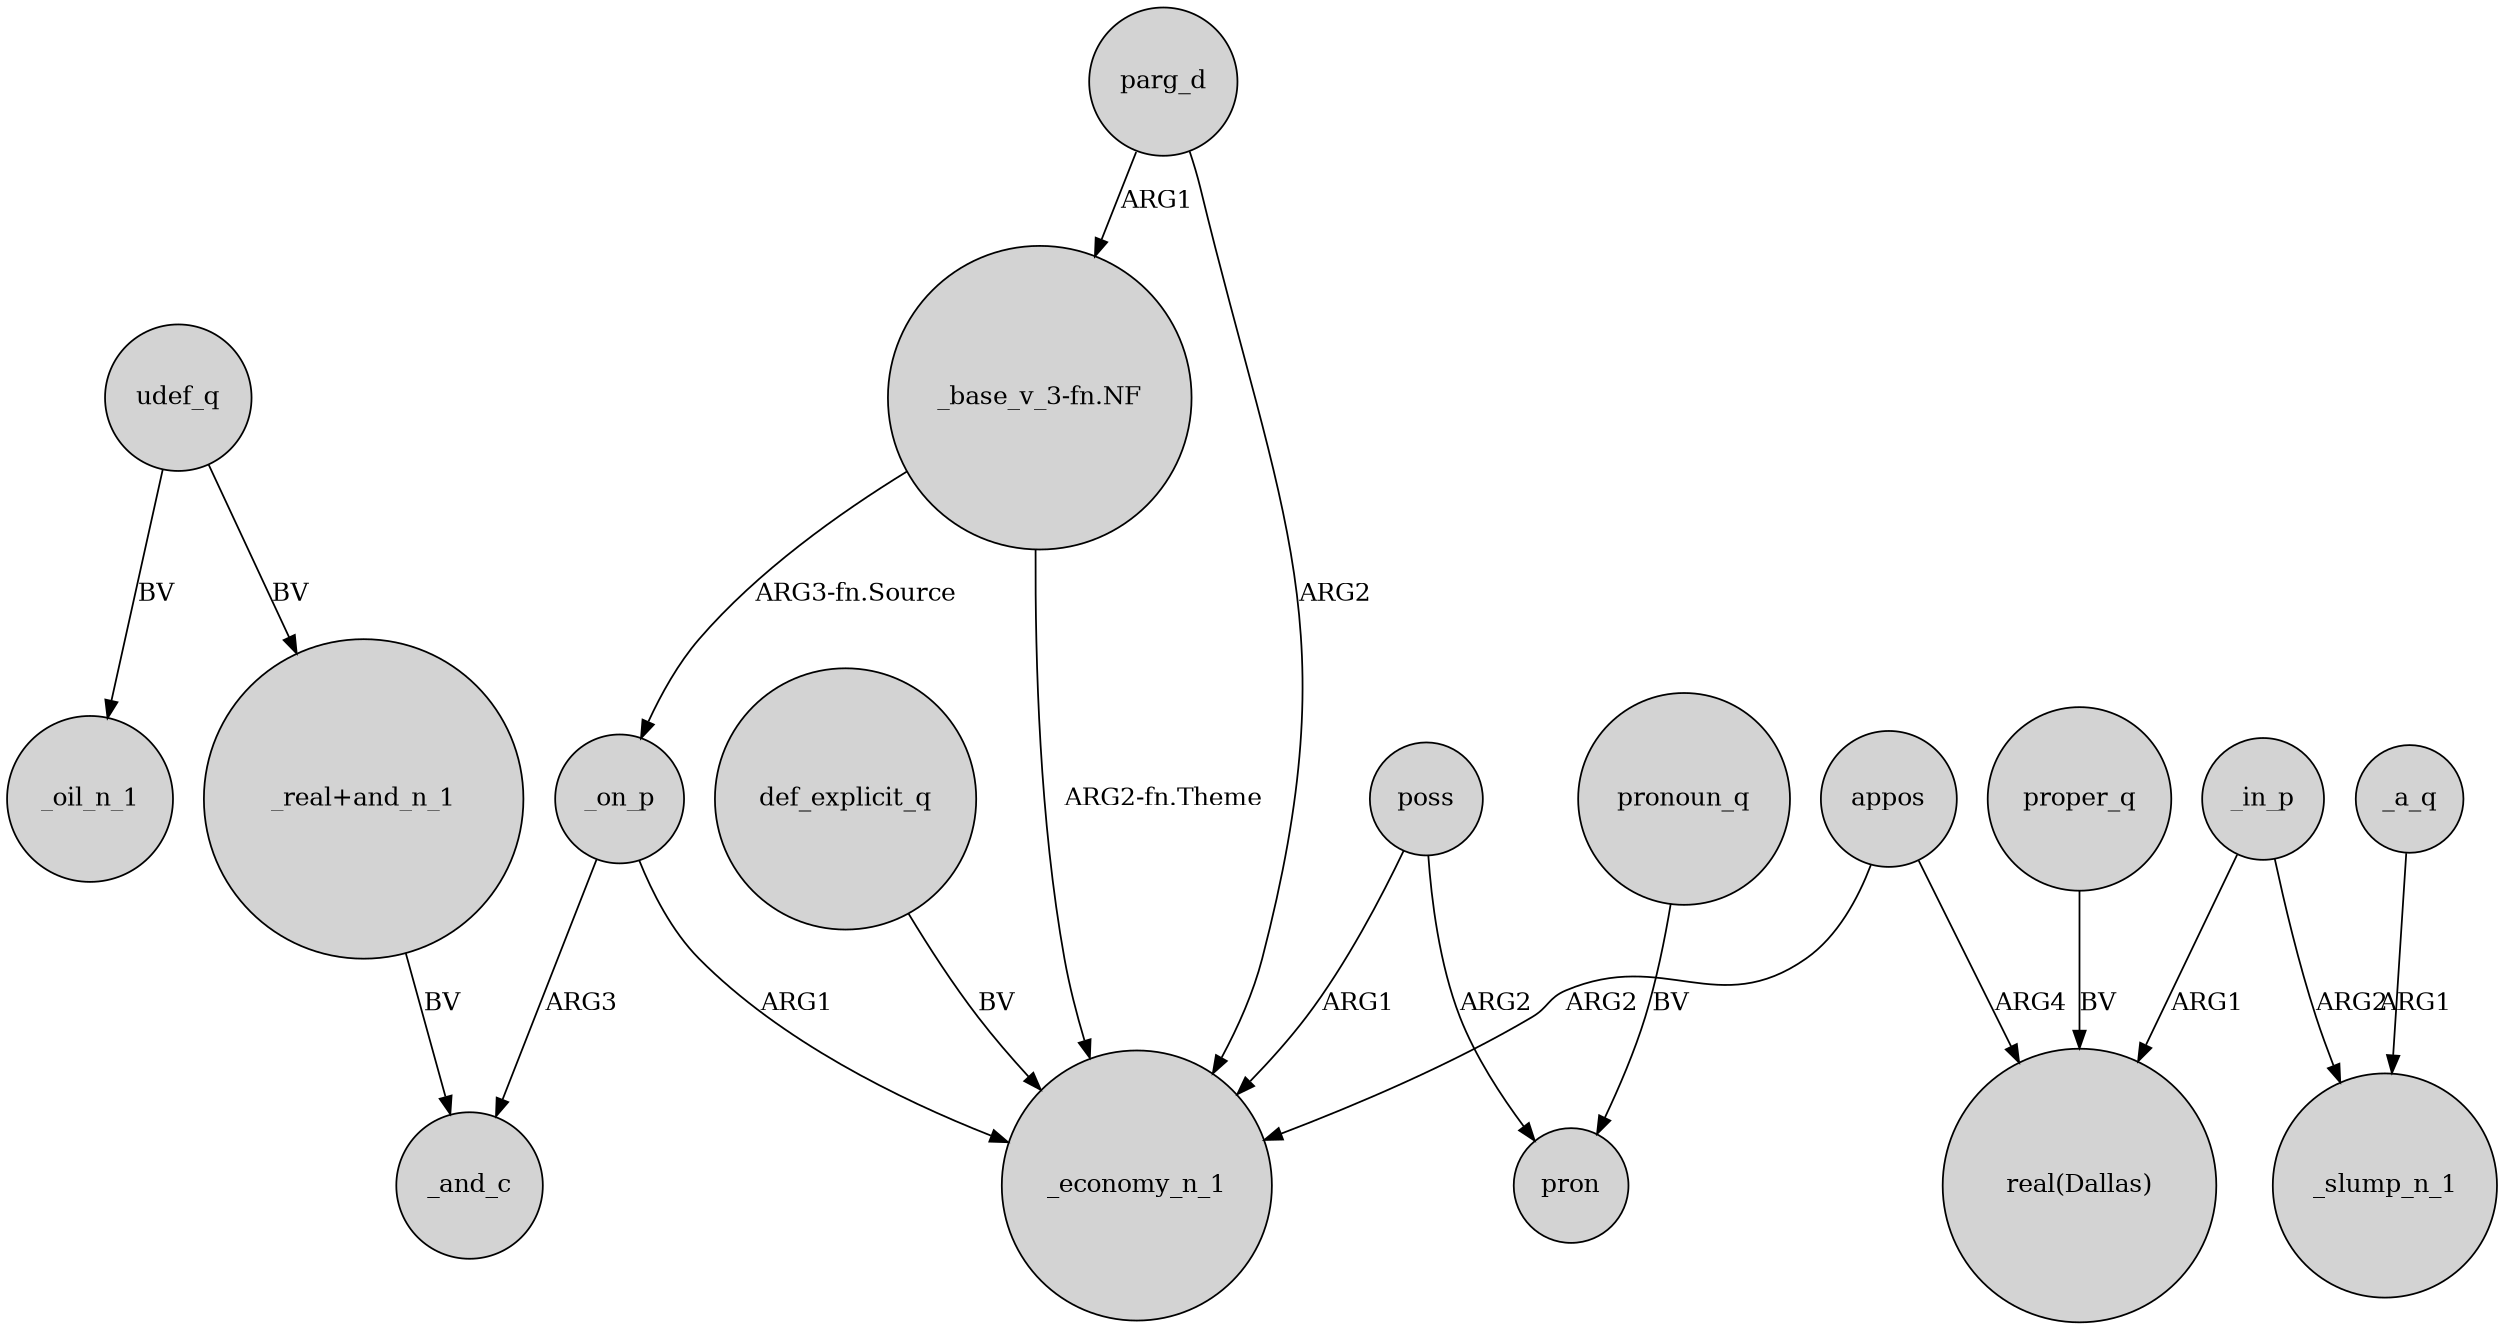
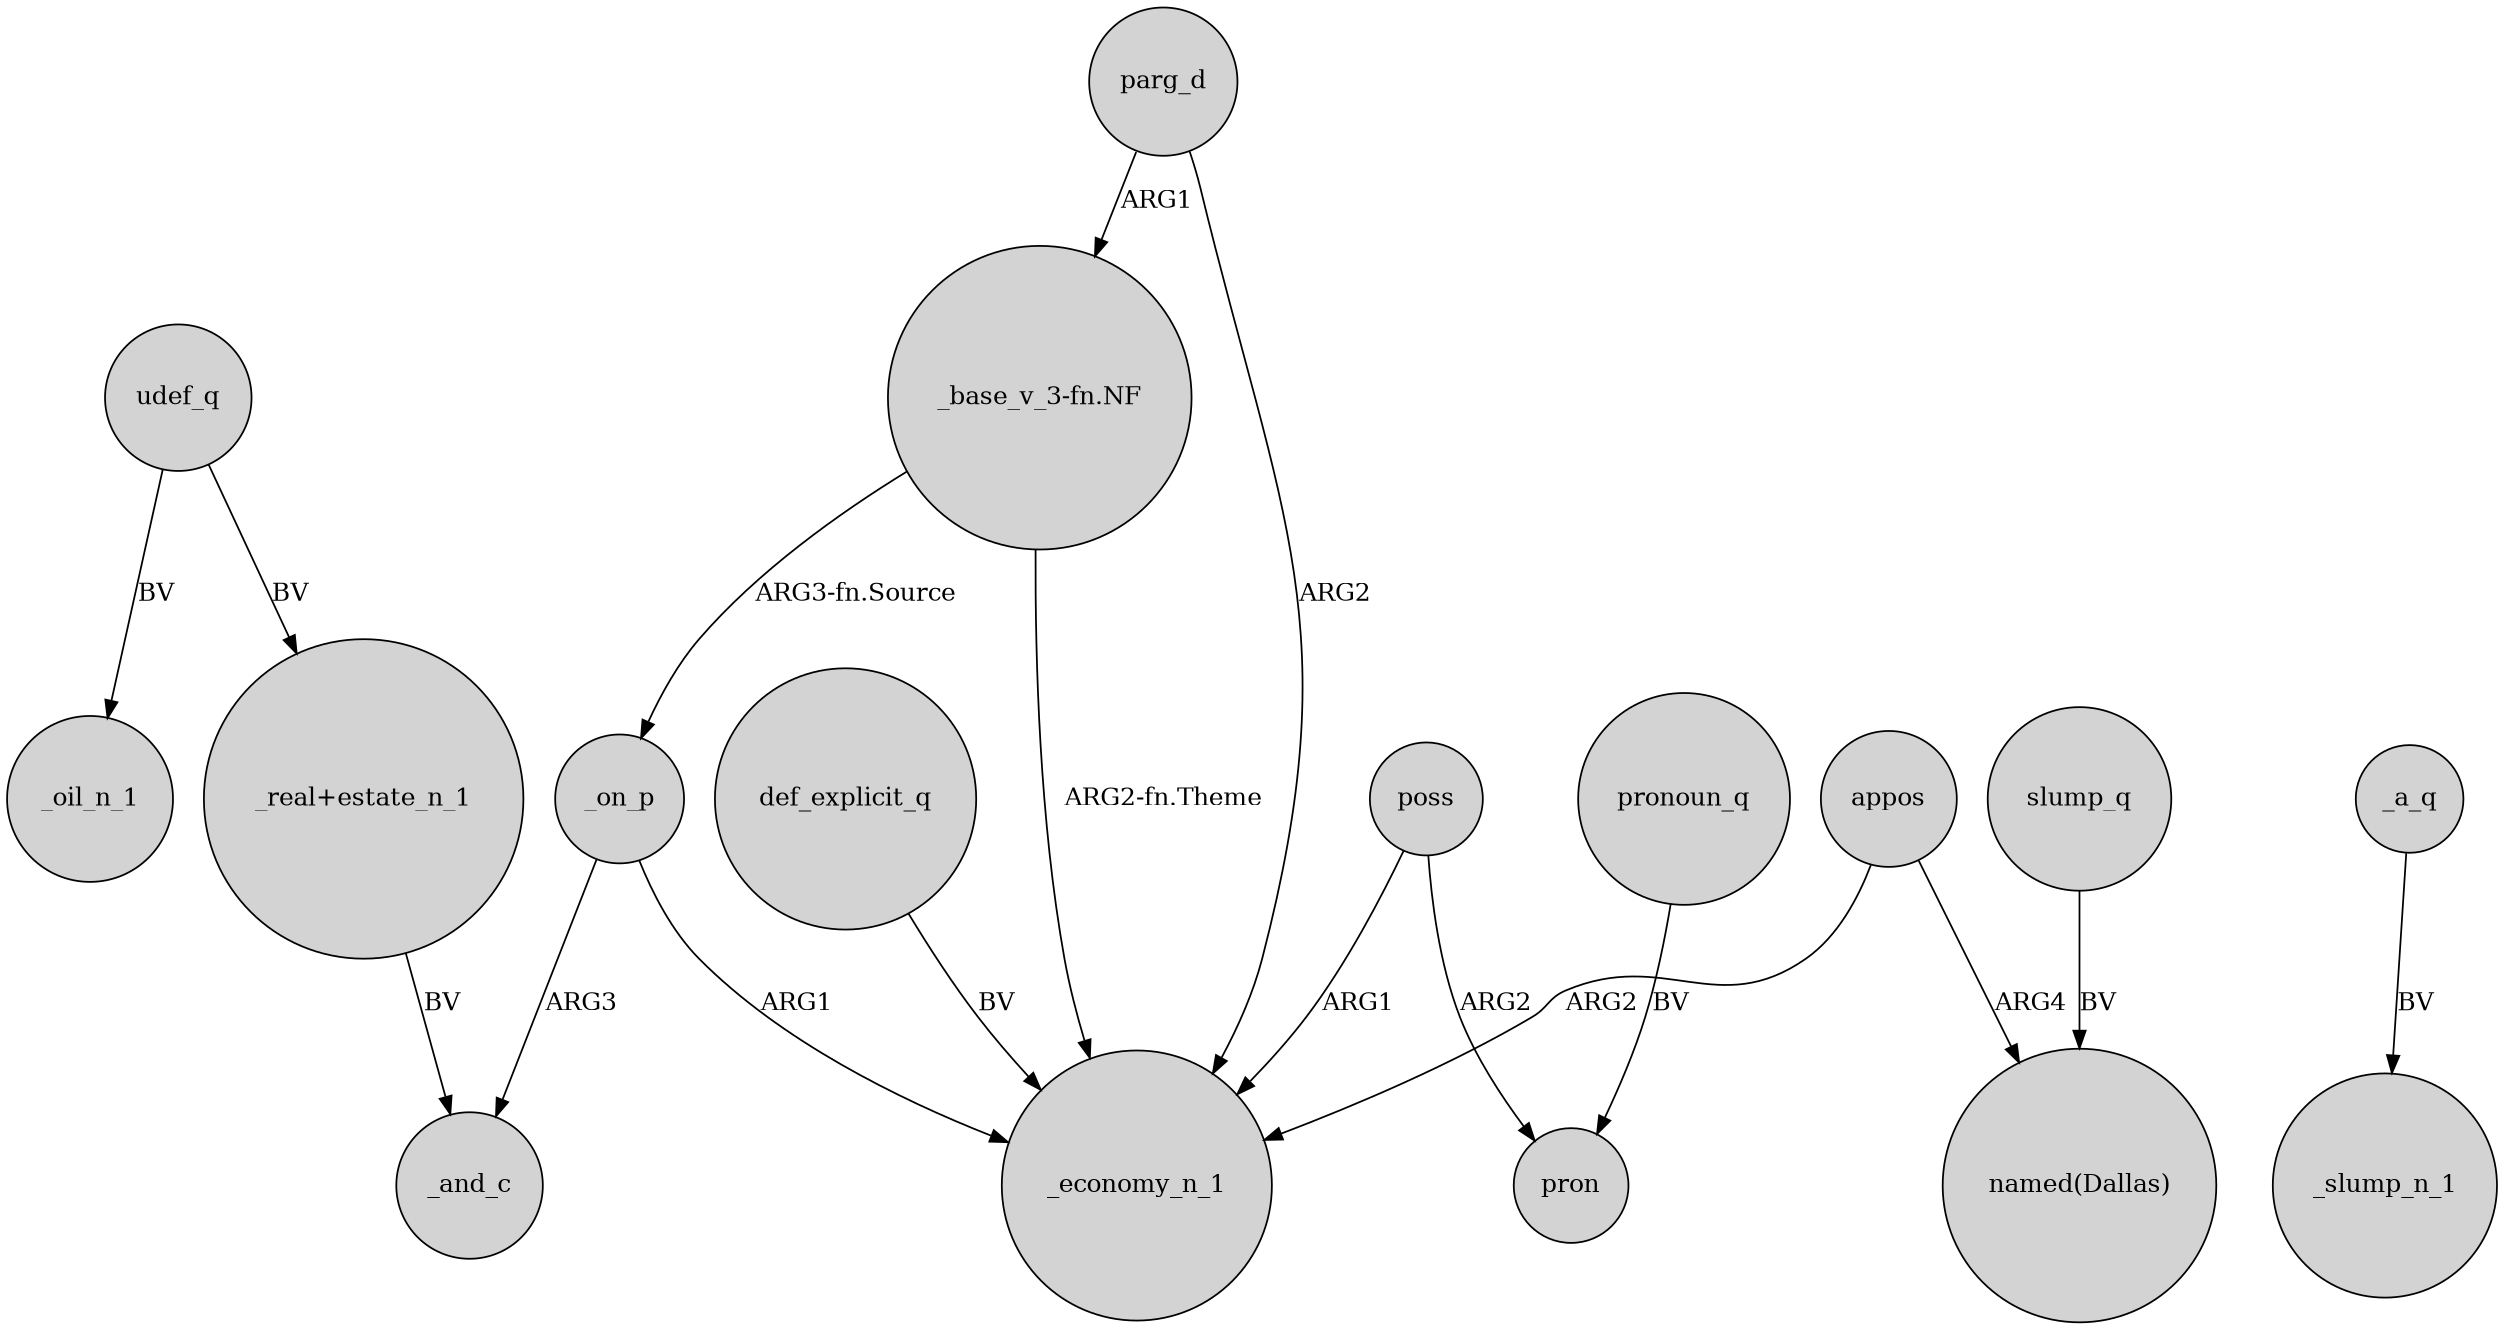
(364, 799) -> (364, 799)
(2079, 799) -> (2079, 799)
(2263, 799) -> none
(2416, 1004) -> (2416, 1004)
(2079, 1186) -> (2079, 1186)
